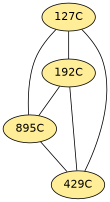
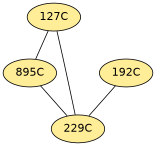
(69, 45) -> none
(49, 101) -> none
(78, 185) -> (78, 129)
